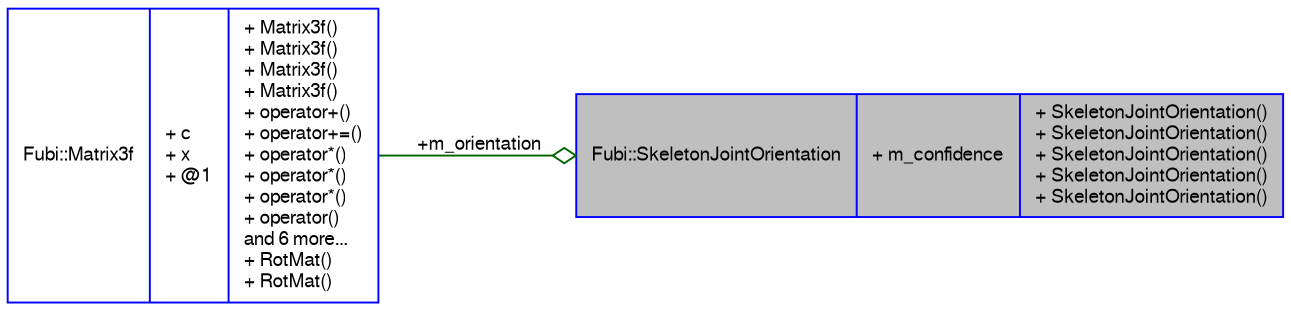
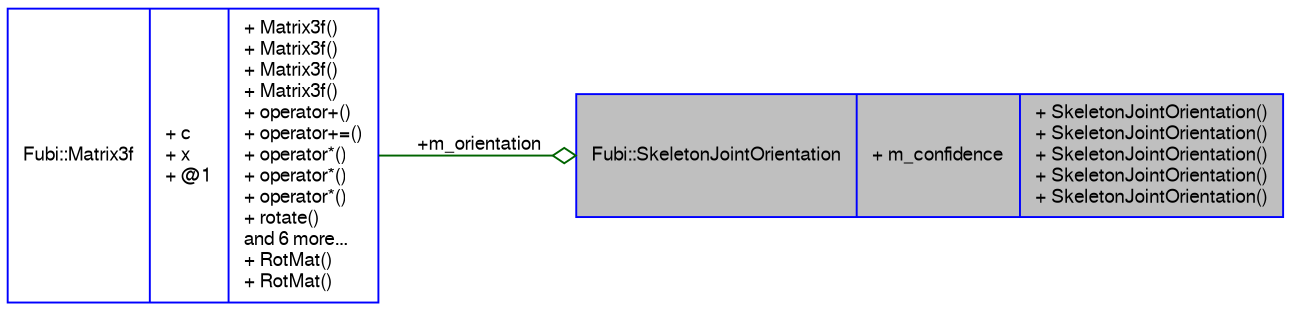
(292, 218) -> (282, 218)
